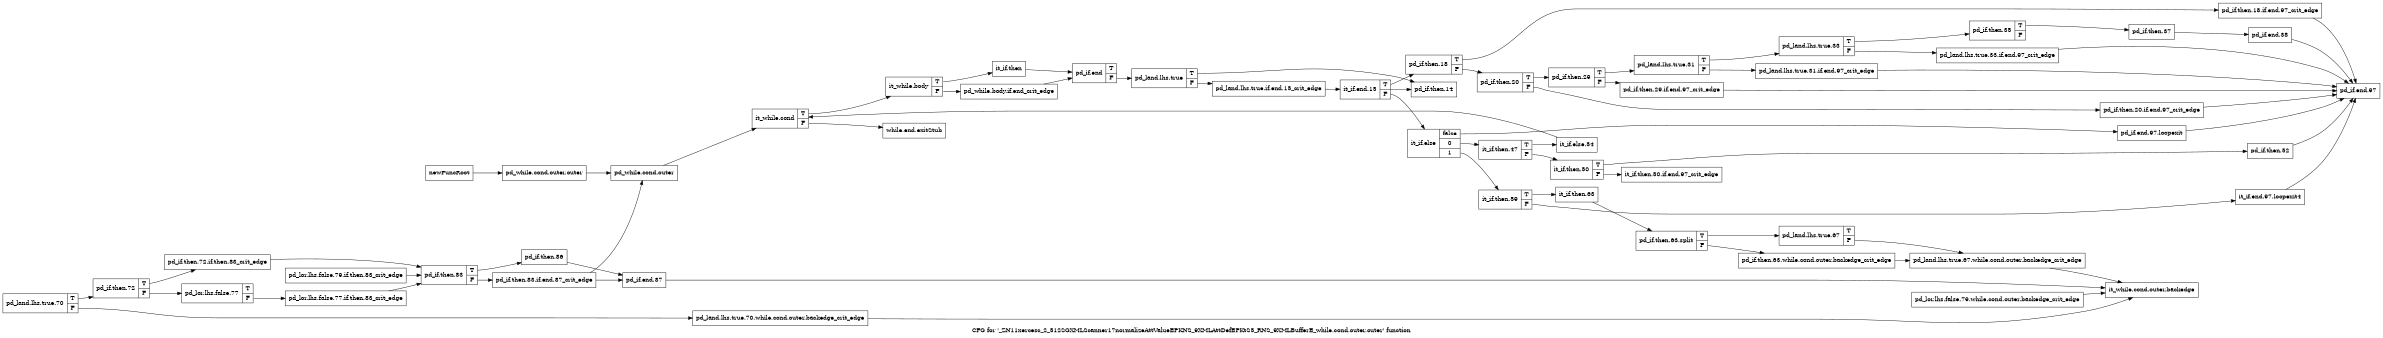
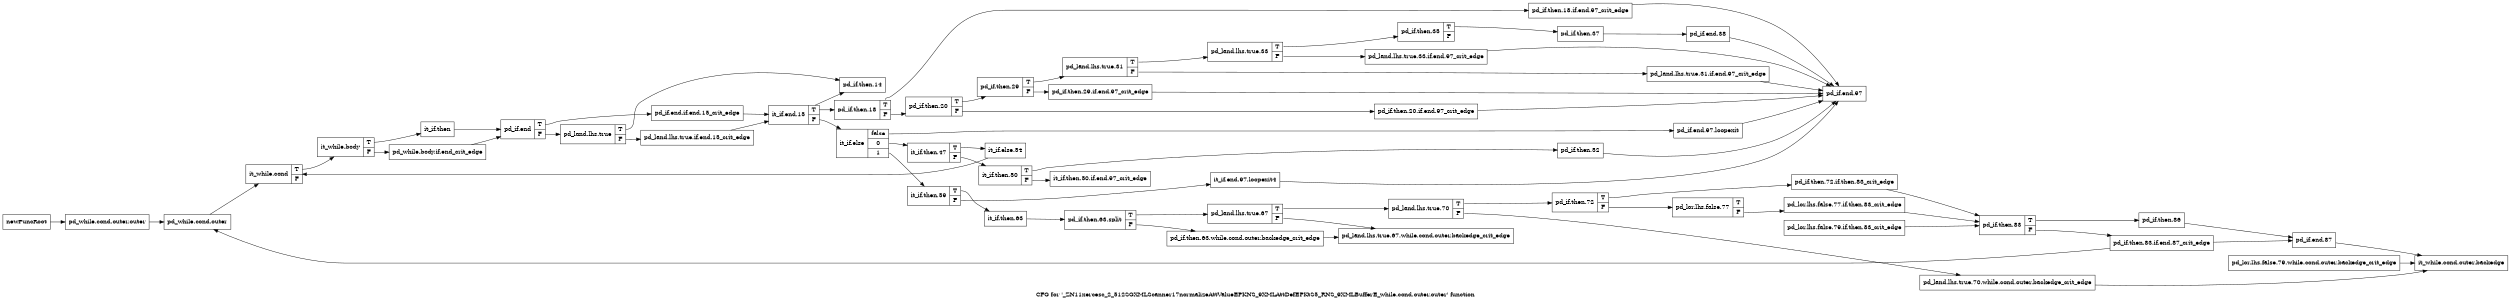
none -> (697, 113)
(914, 131) -> none
none -> (1334, 209)
(2084, 274) -> none
